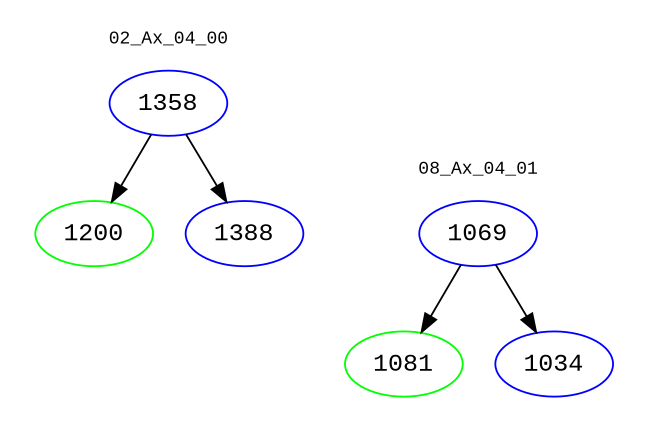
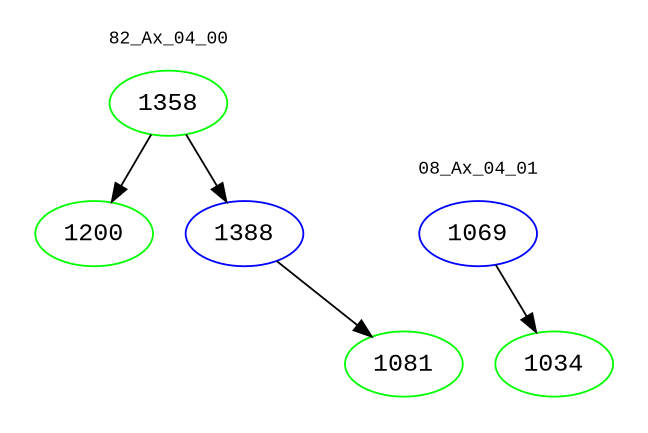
(169, 39) -> (169, 39)
(168, 103) -> (168, 103)
(446, 291) -> (317, 293)
(554, 364) -> (554, 364)
